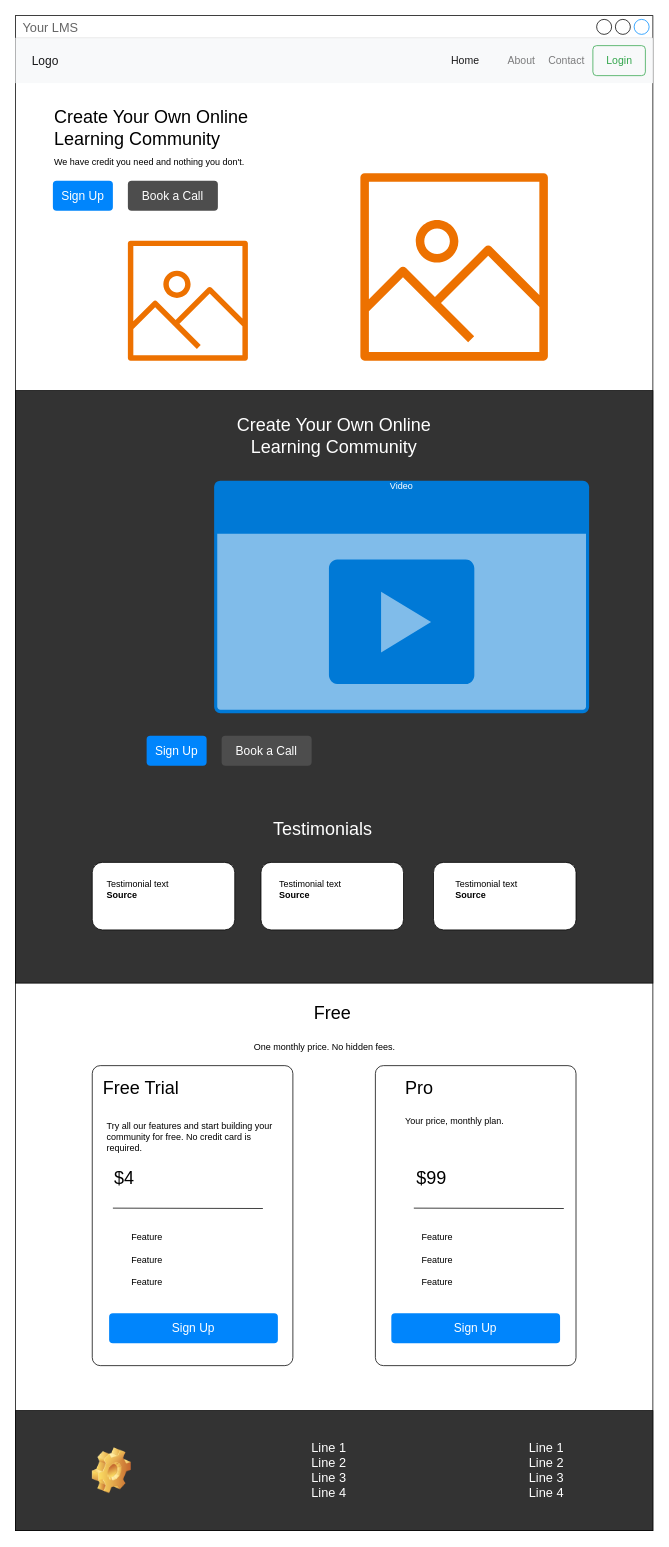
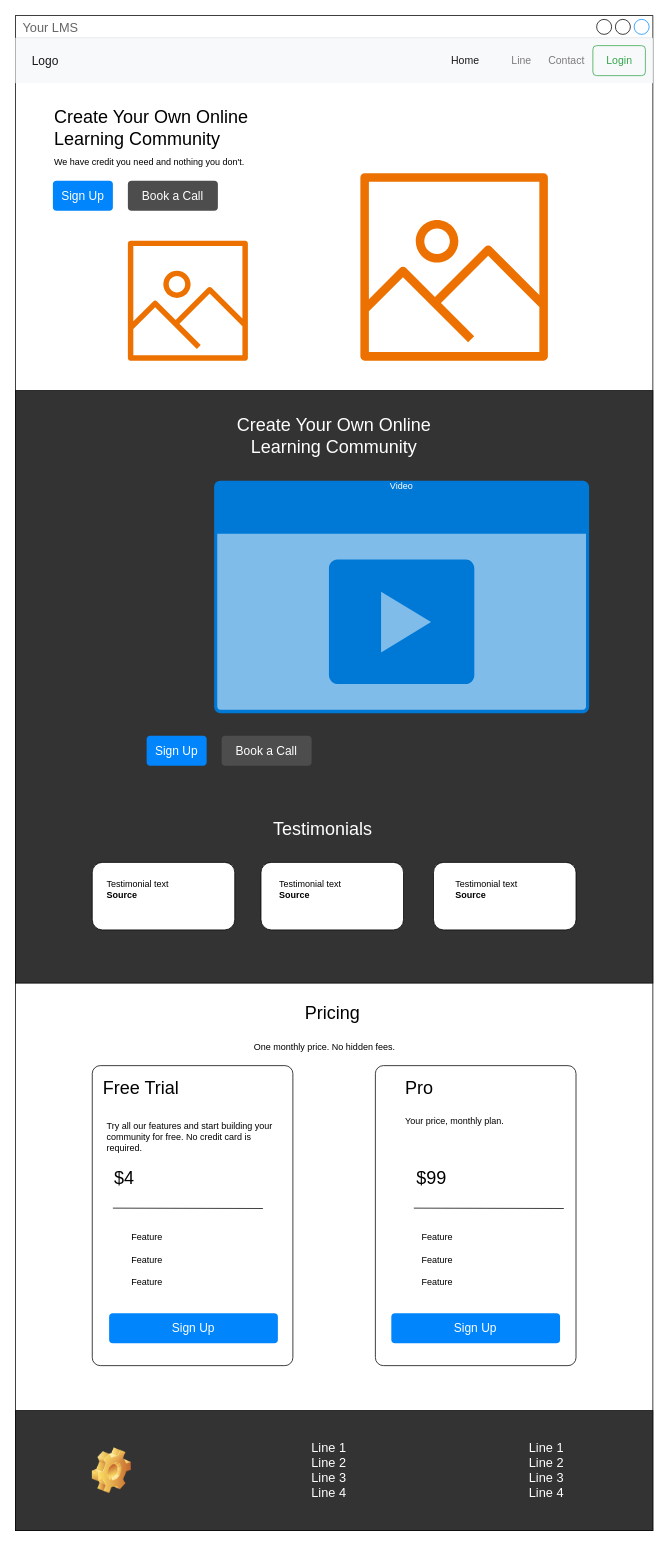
(522, 60) -> (522, 60)
(333, 1013) -> (333, 1013)
